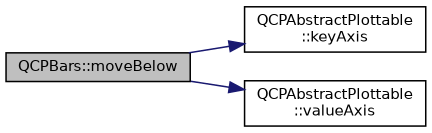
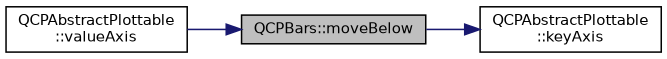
(210, 84) -> (207, 29)
